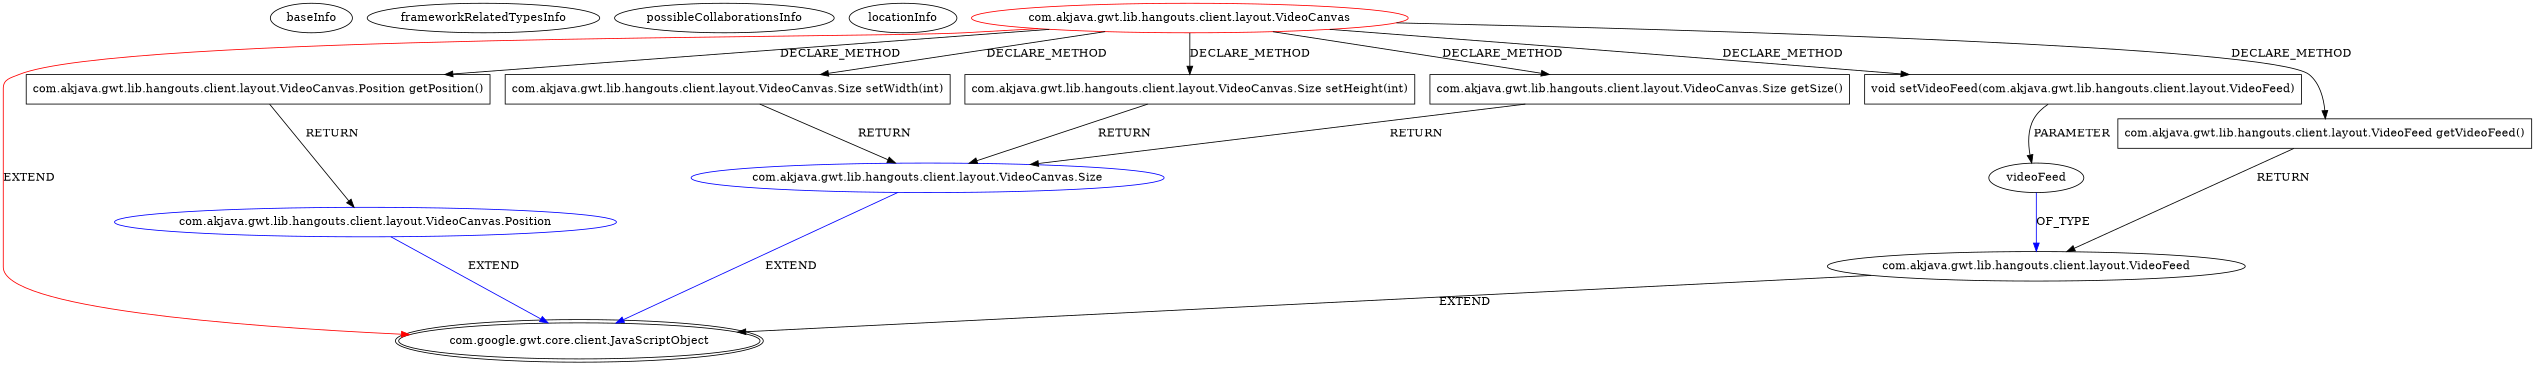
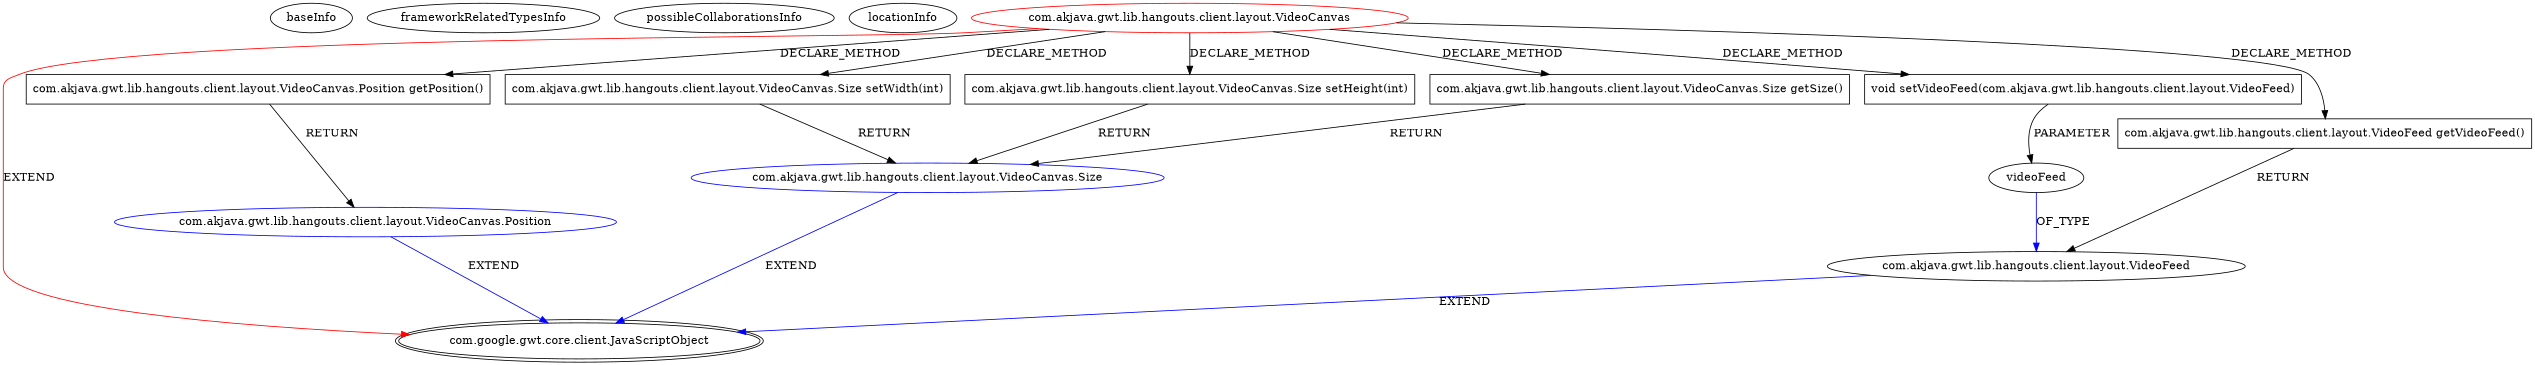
(1309, 304) -> (1309, 304)
